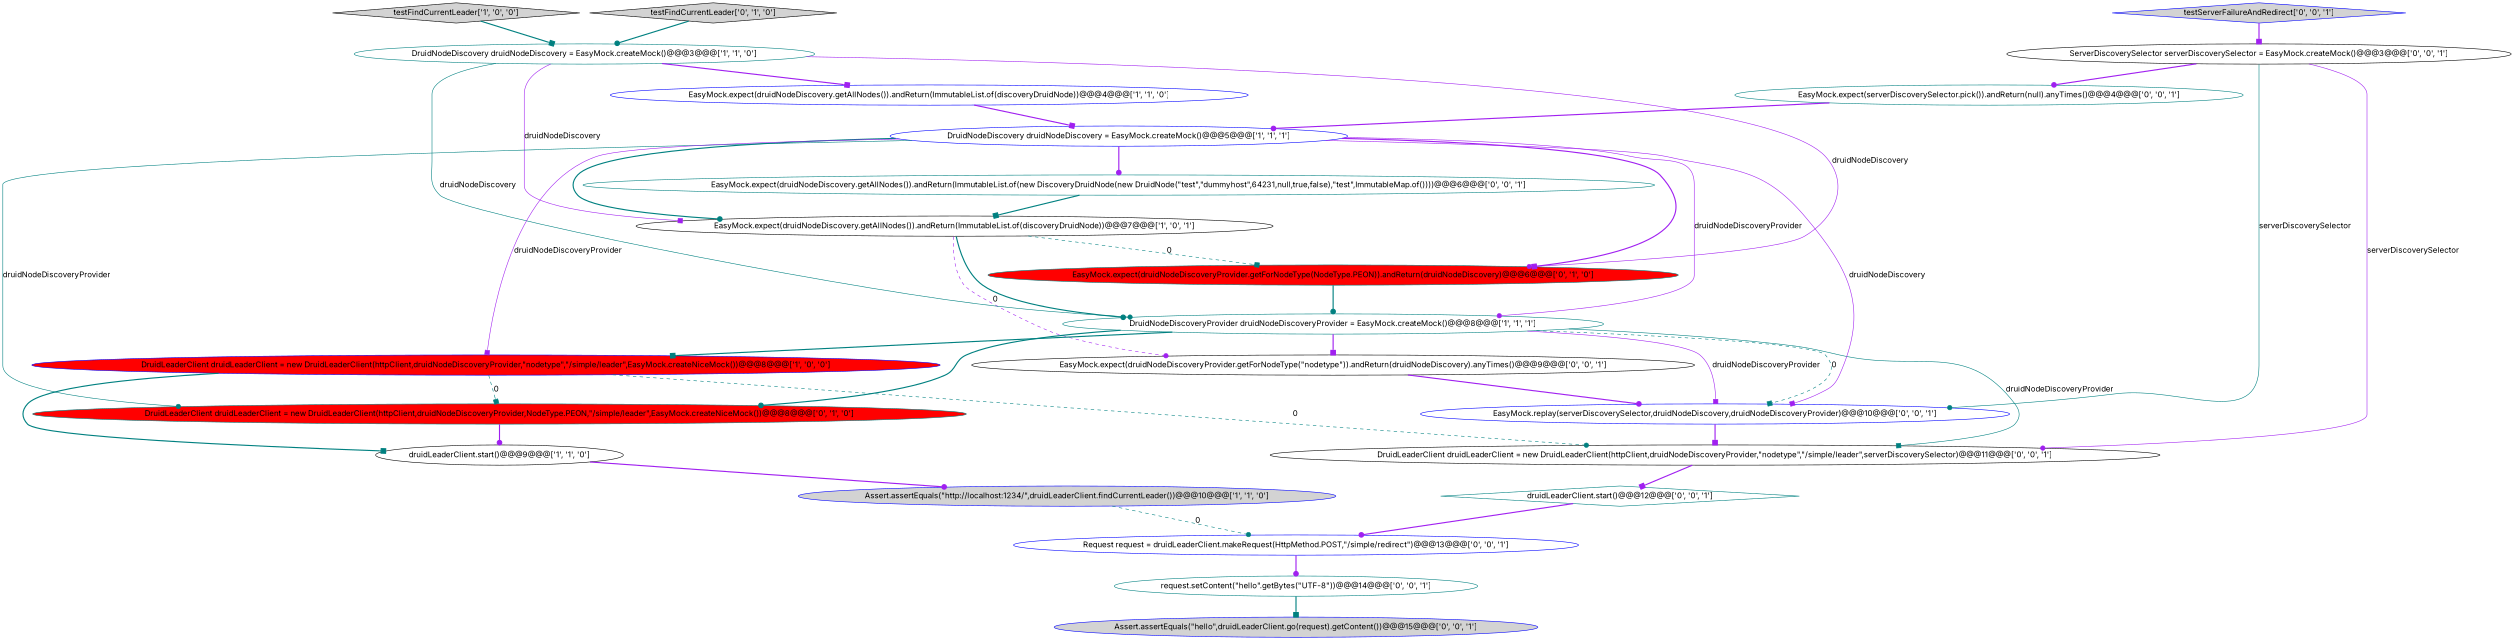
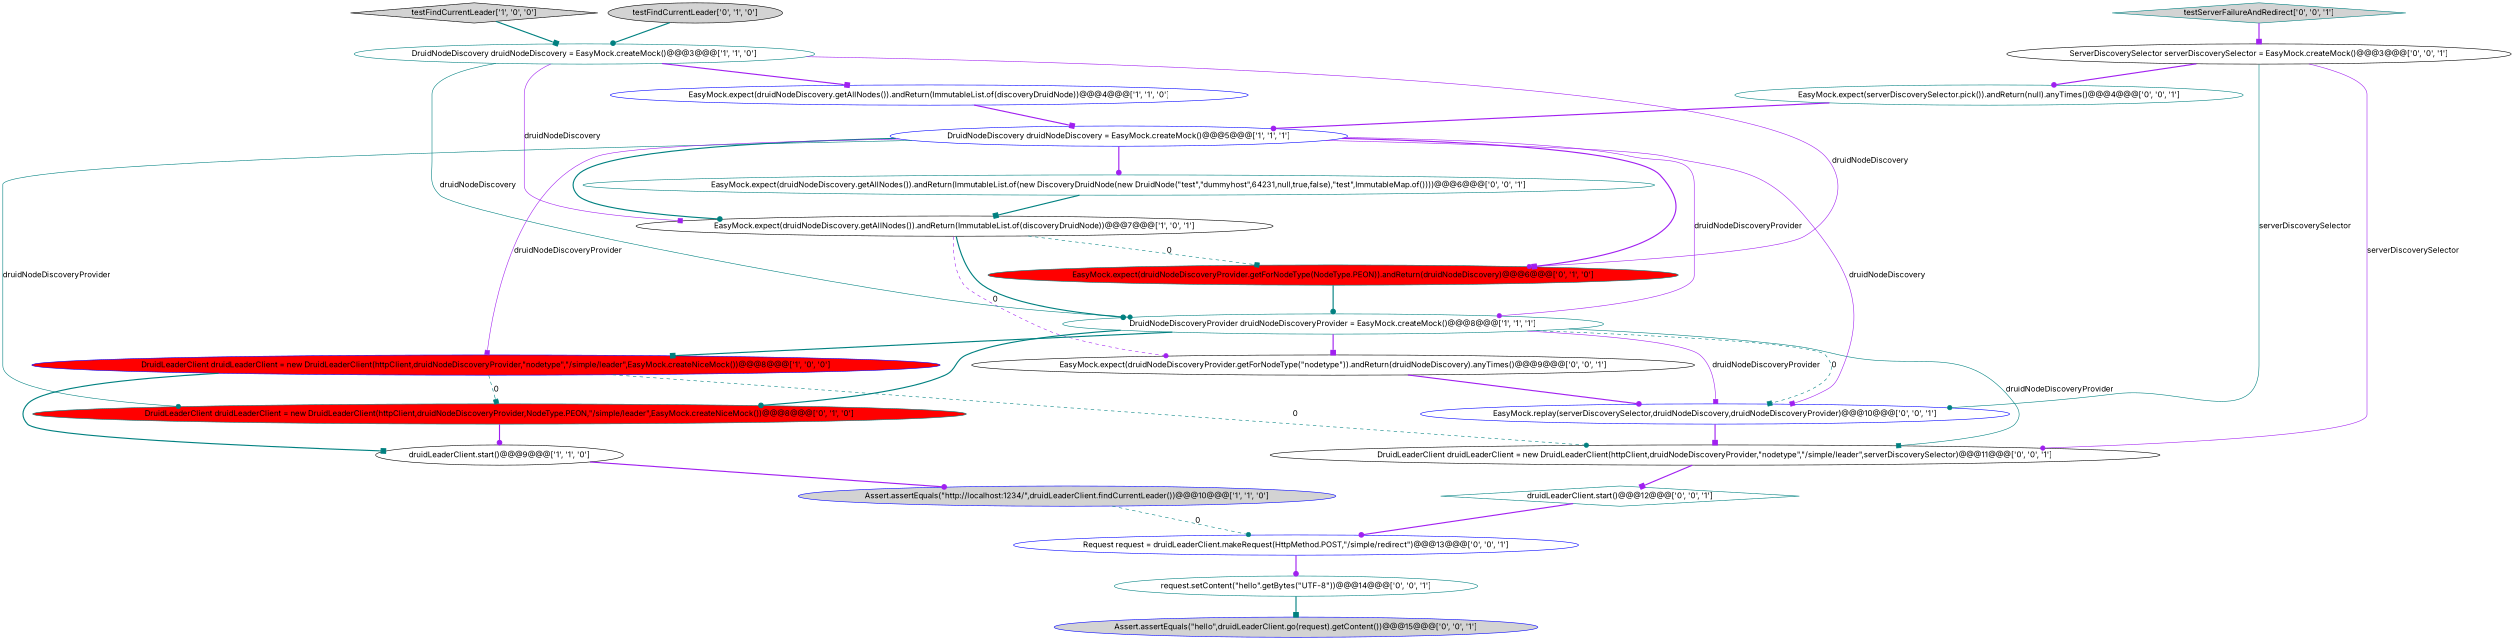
(713, 13) -> (695, 13)
(2259, 13) -> (2259, 13)
